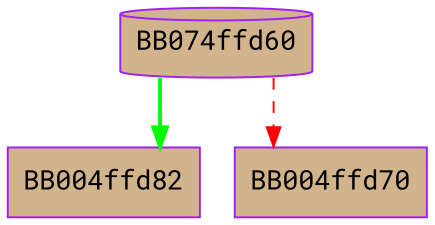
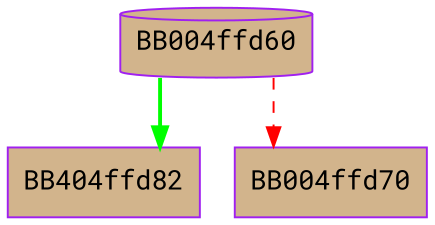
(216, 43) -> (216, 43)
(104, 182) -> (104, 182)
